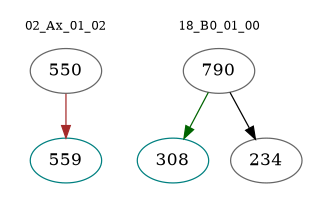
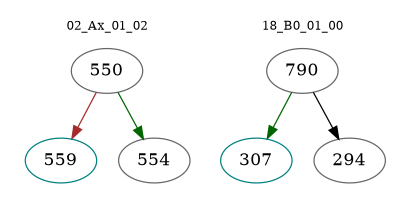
none -> (154, 161)
(173, 161) -> (256, 161)
(266, 161) -> (350, 161)
